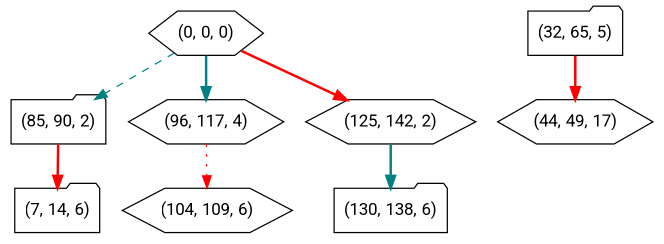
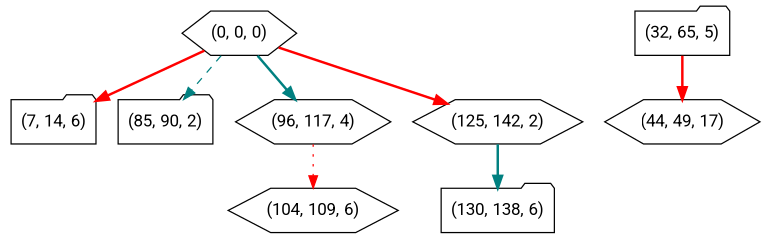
(58, 160) -> (156, 73)
